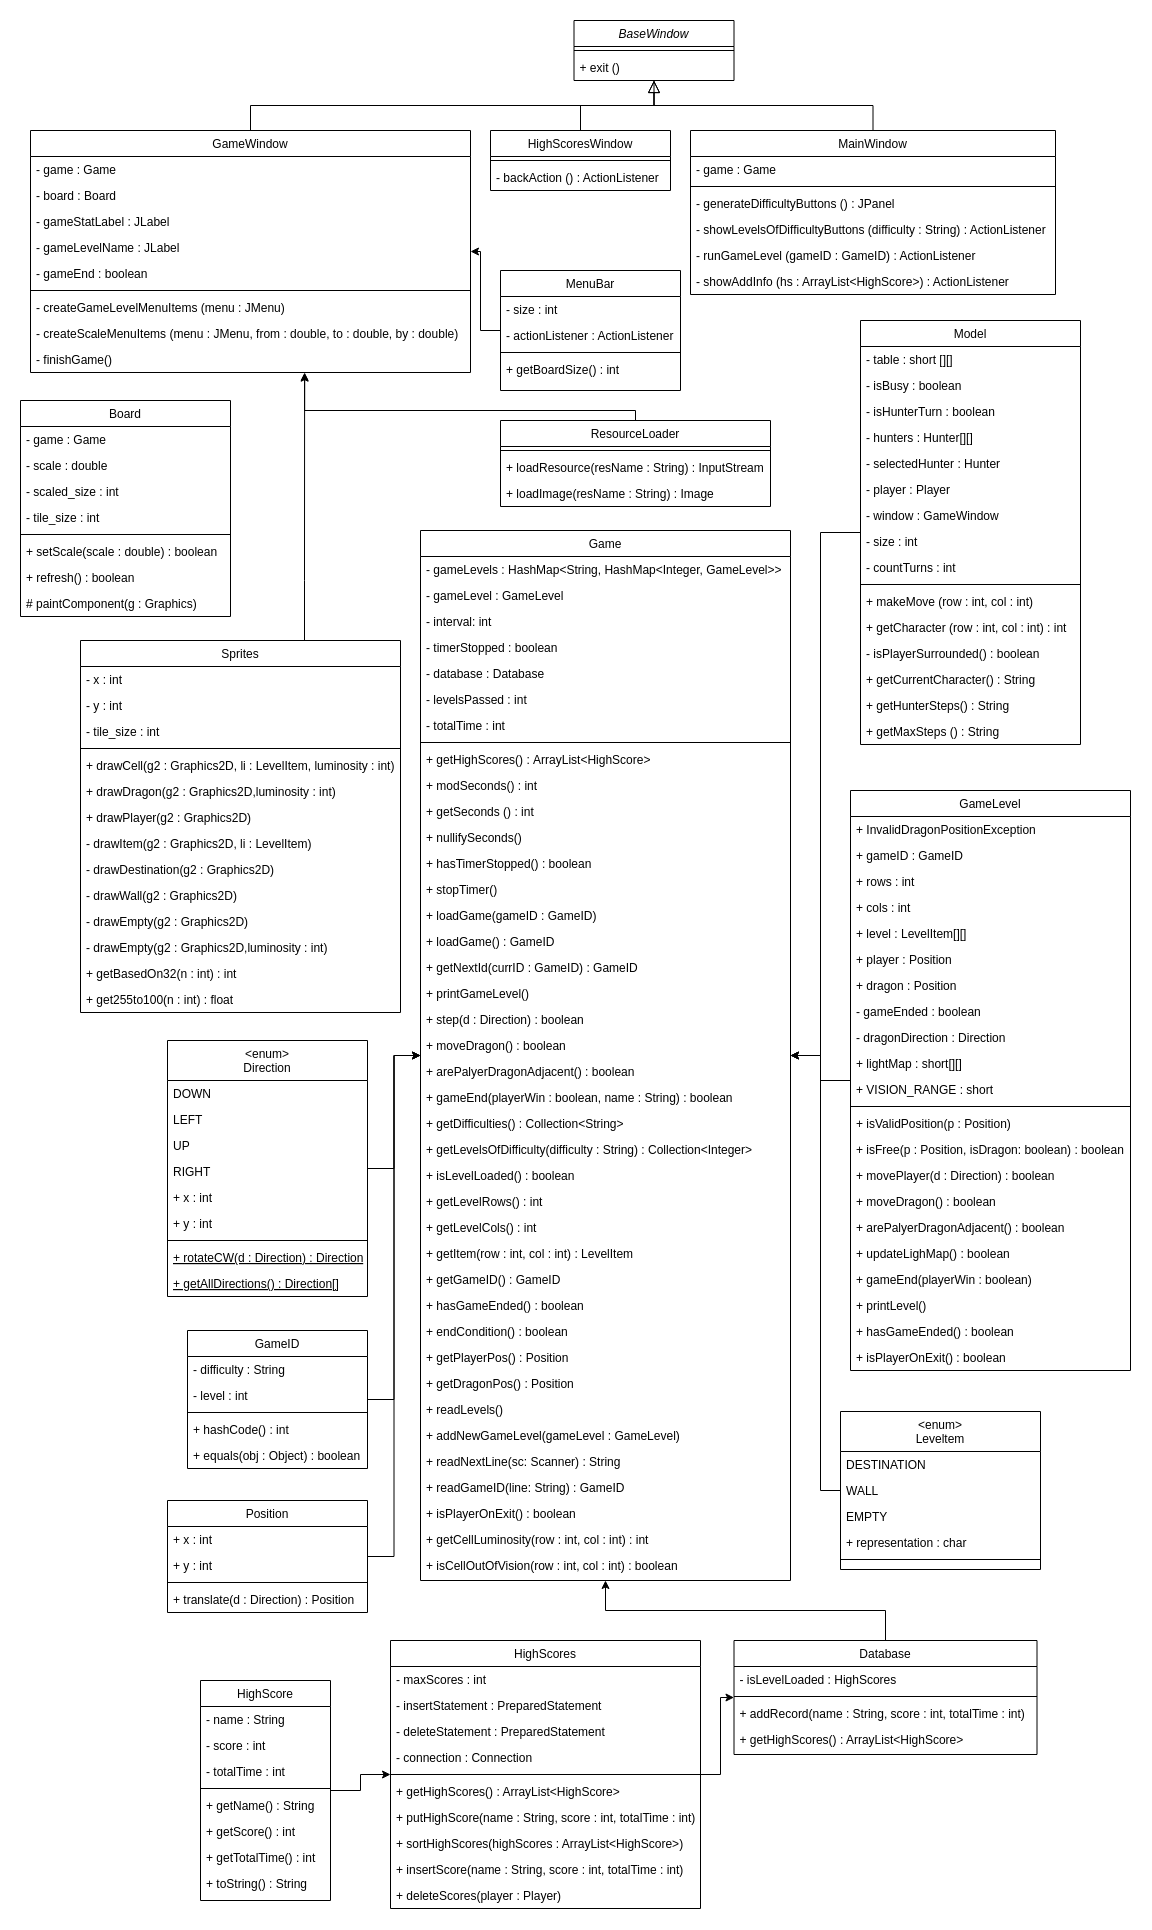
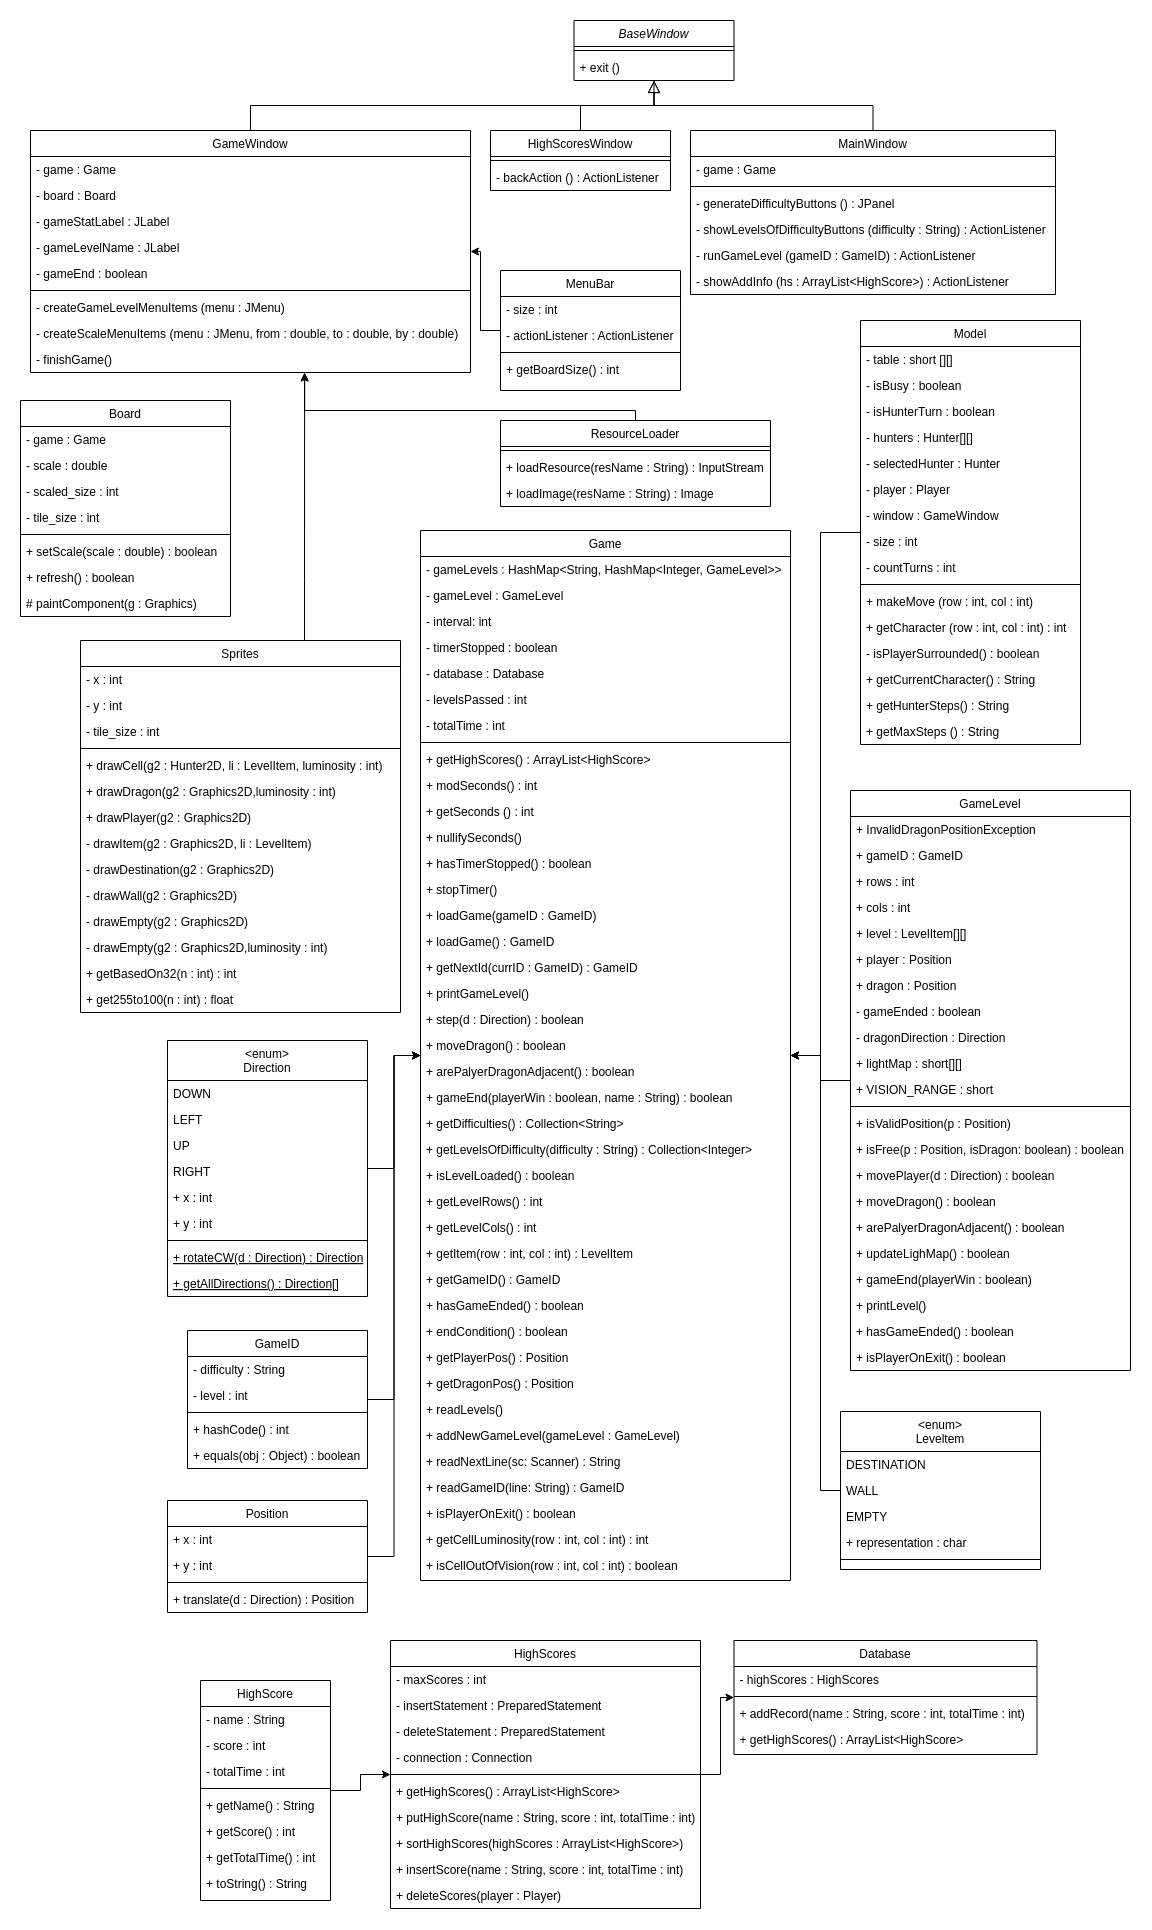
(254, 766) -> (248, 766)
(750, 1611) -> none
(823, 1680) -> (814, 1680)
